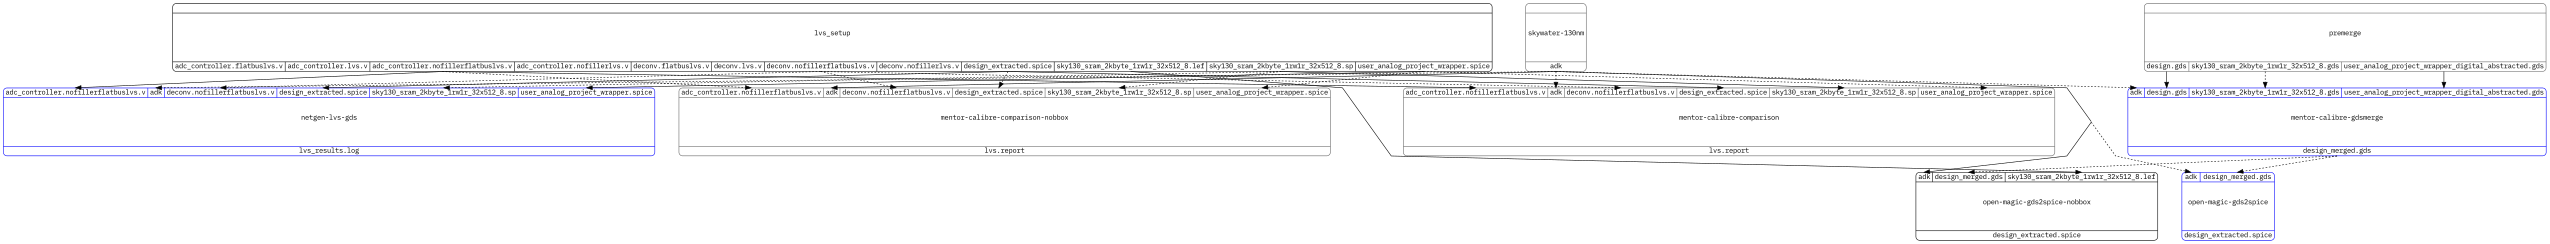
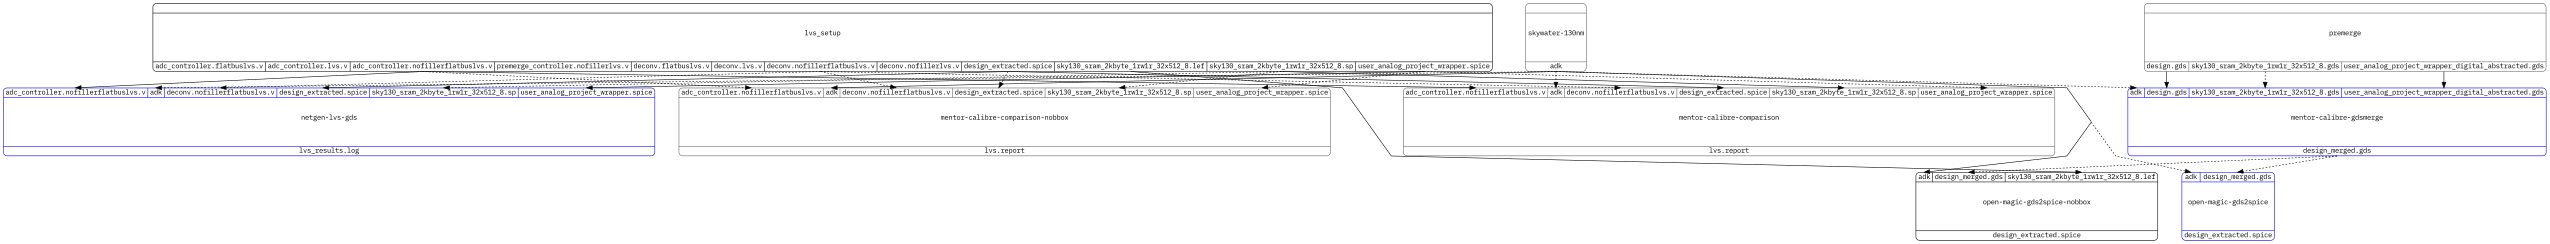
(573, 66) -> (563, 66)
